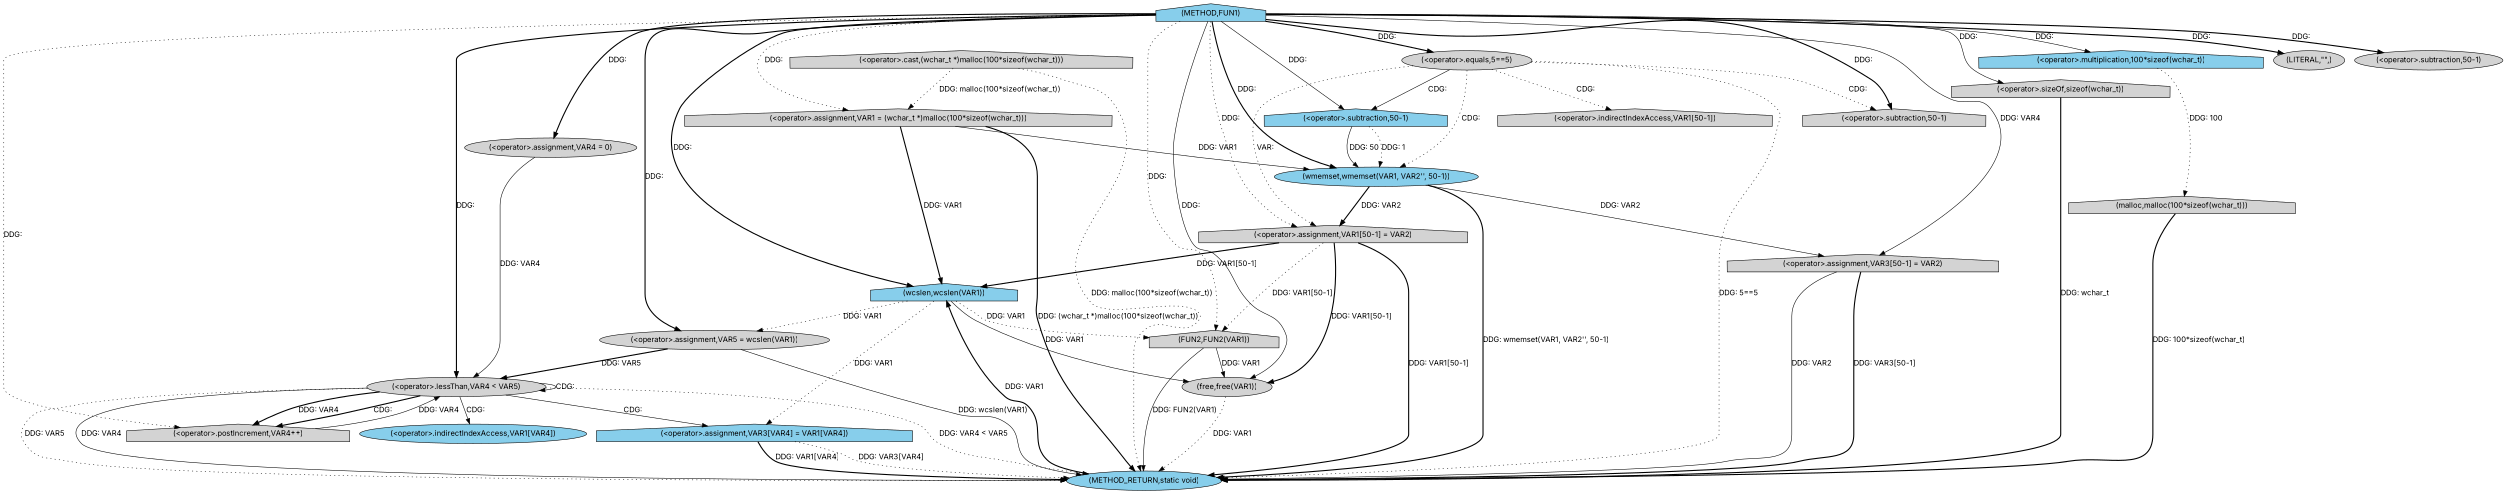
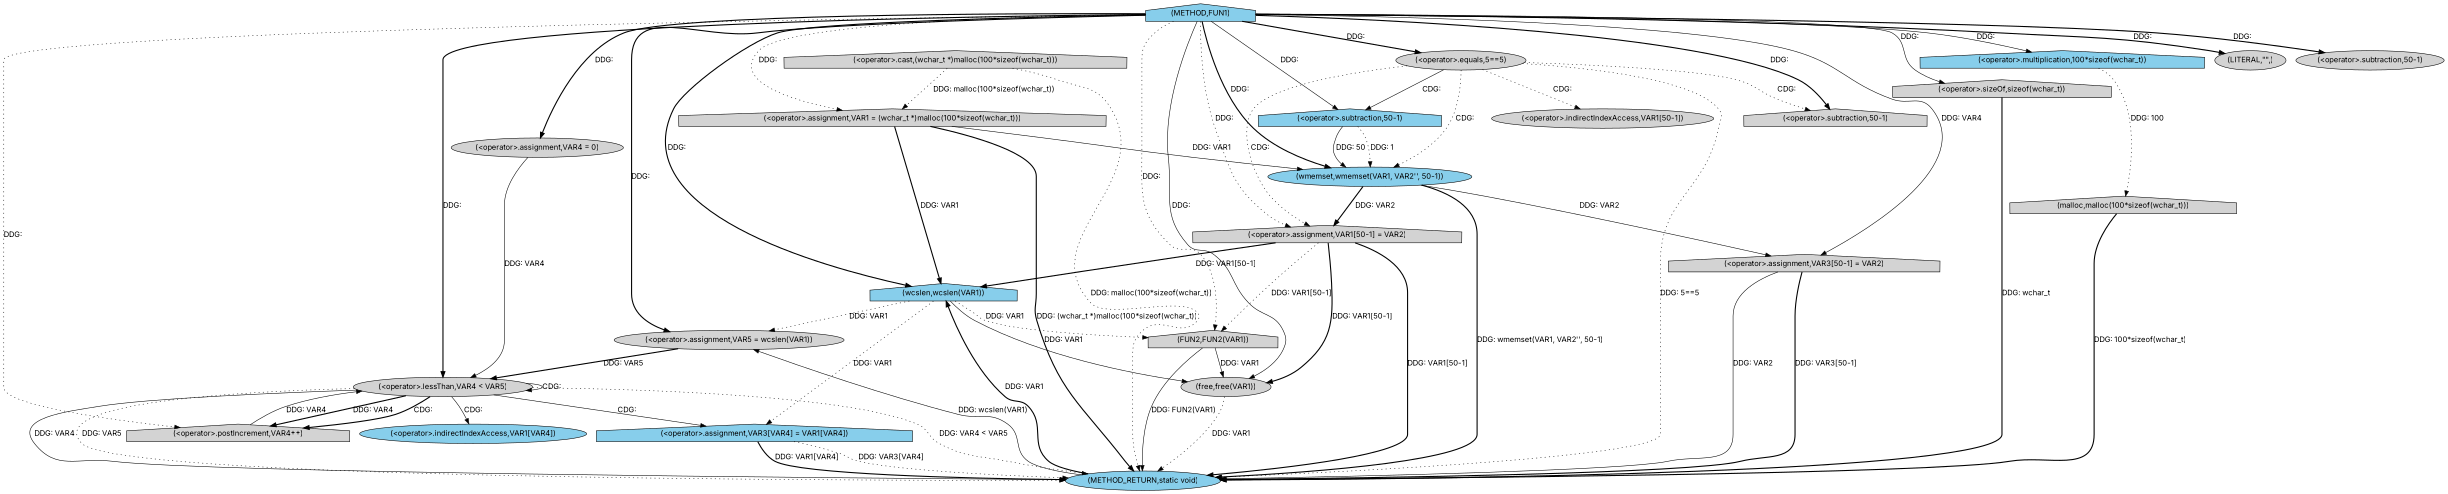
(1635, 119) -> (1603, 119)
(1266, 148) -> (1261, 148)
(919, 404) -> (930, 407)
